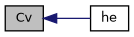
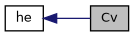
(74, 18) -> (74, 18)
